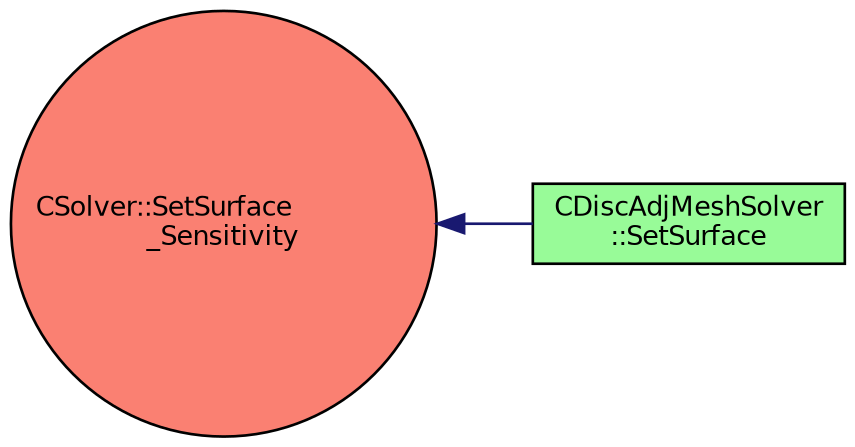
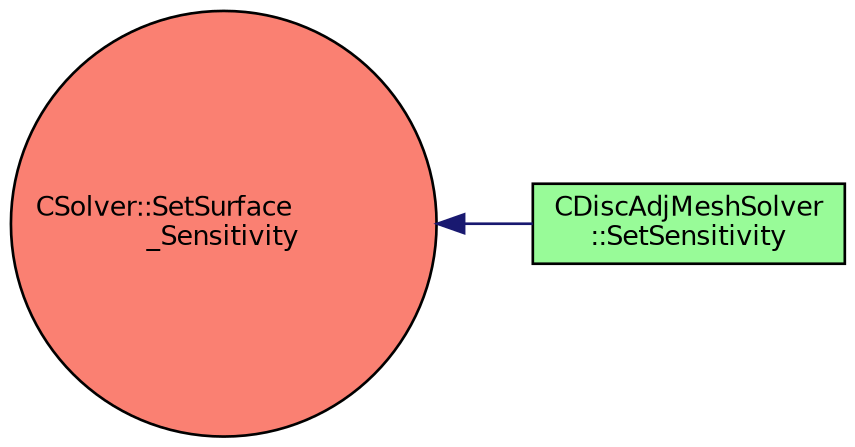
(689, 224) -> (689, 224)
